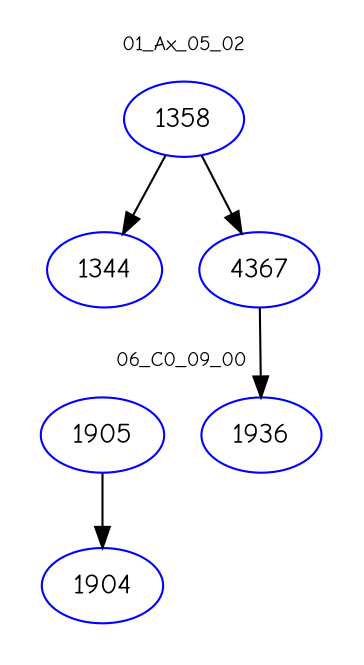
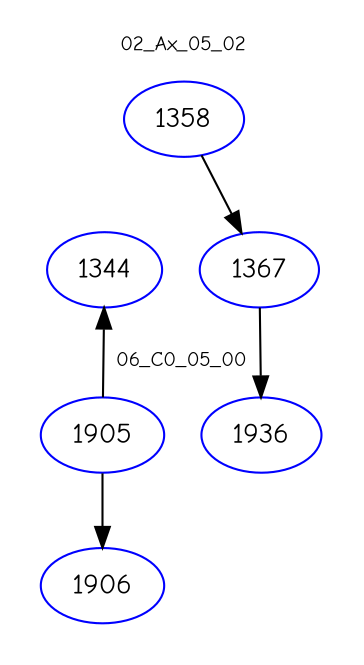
(184, 45) -> (184, 45)
(149, 185) -> (103, 363)
(259, 270) -> (259, 270)
(182, 361) -> (182, 361)
(102, 586) -> (102, 586)
